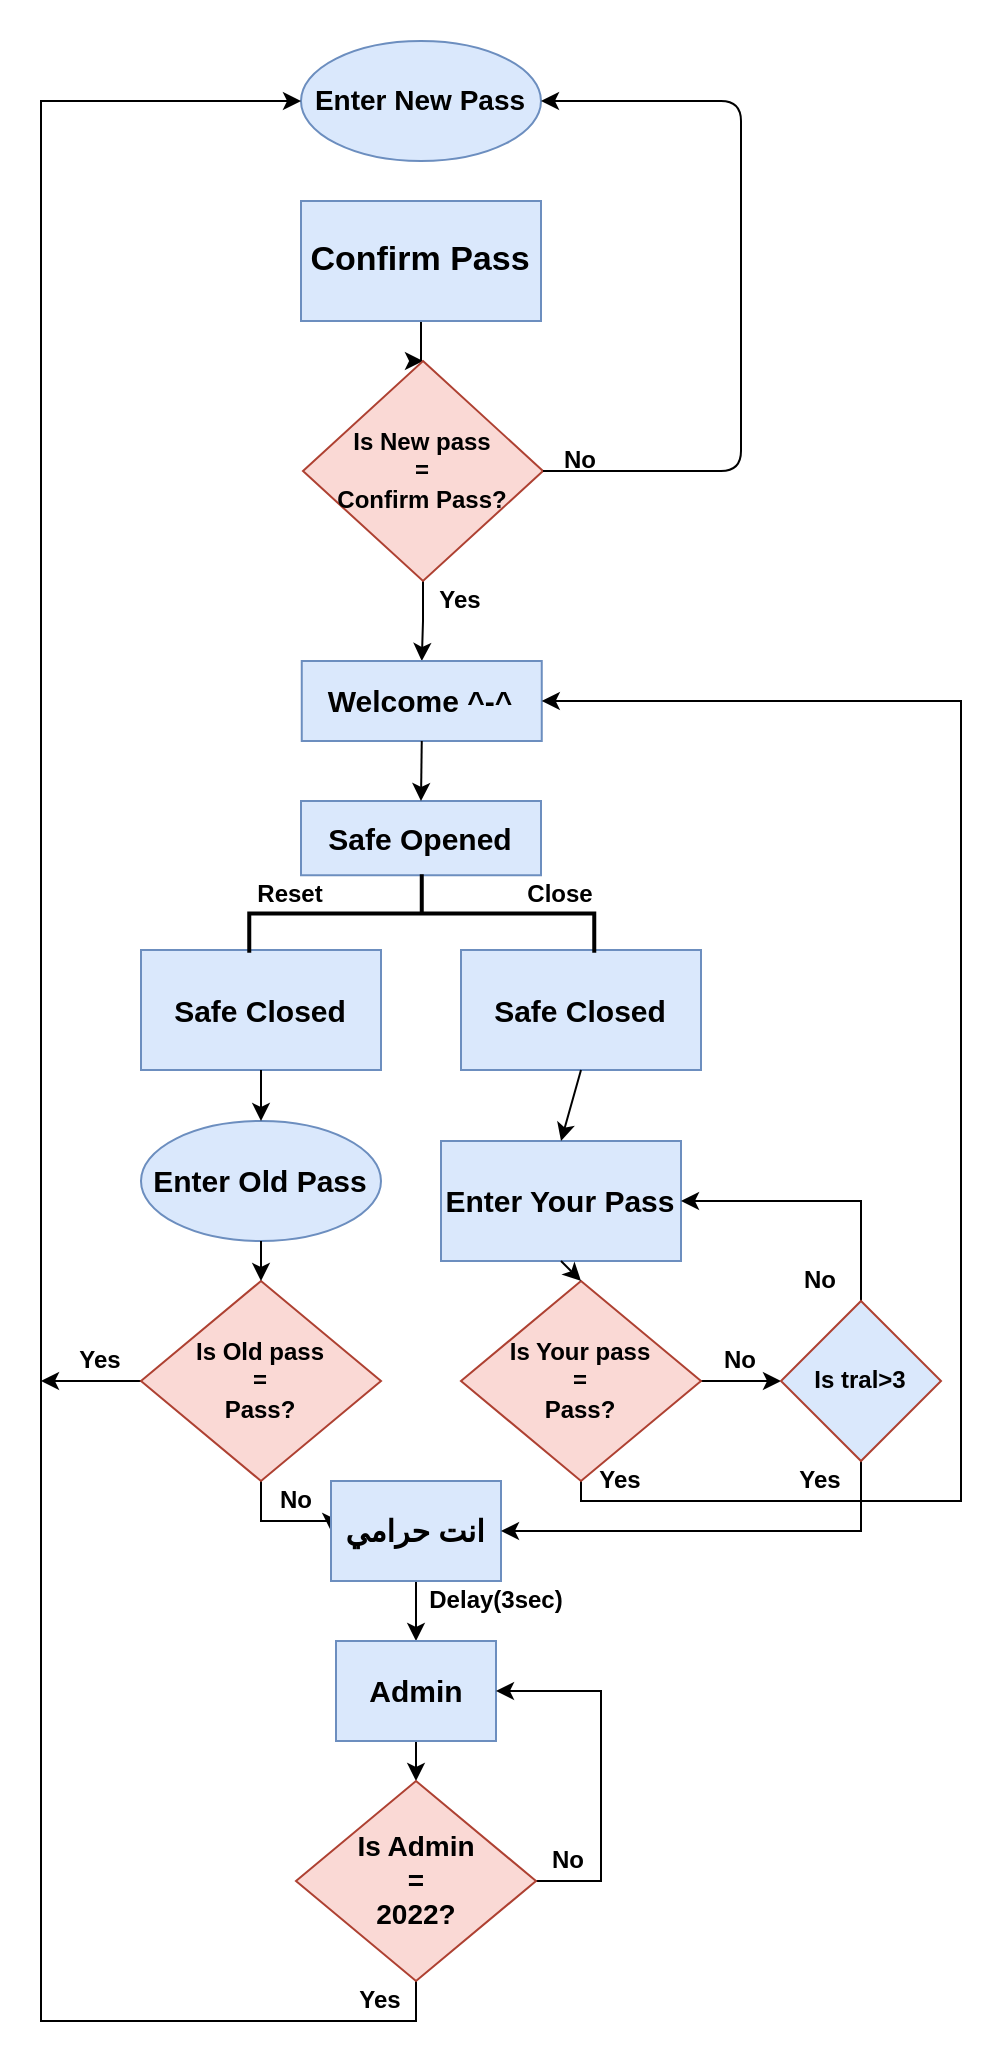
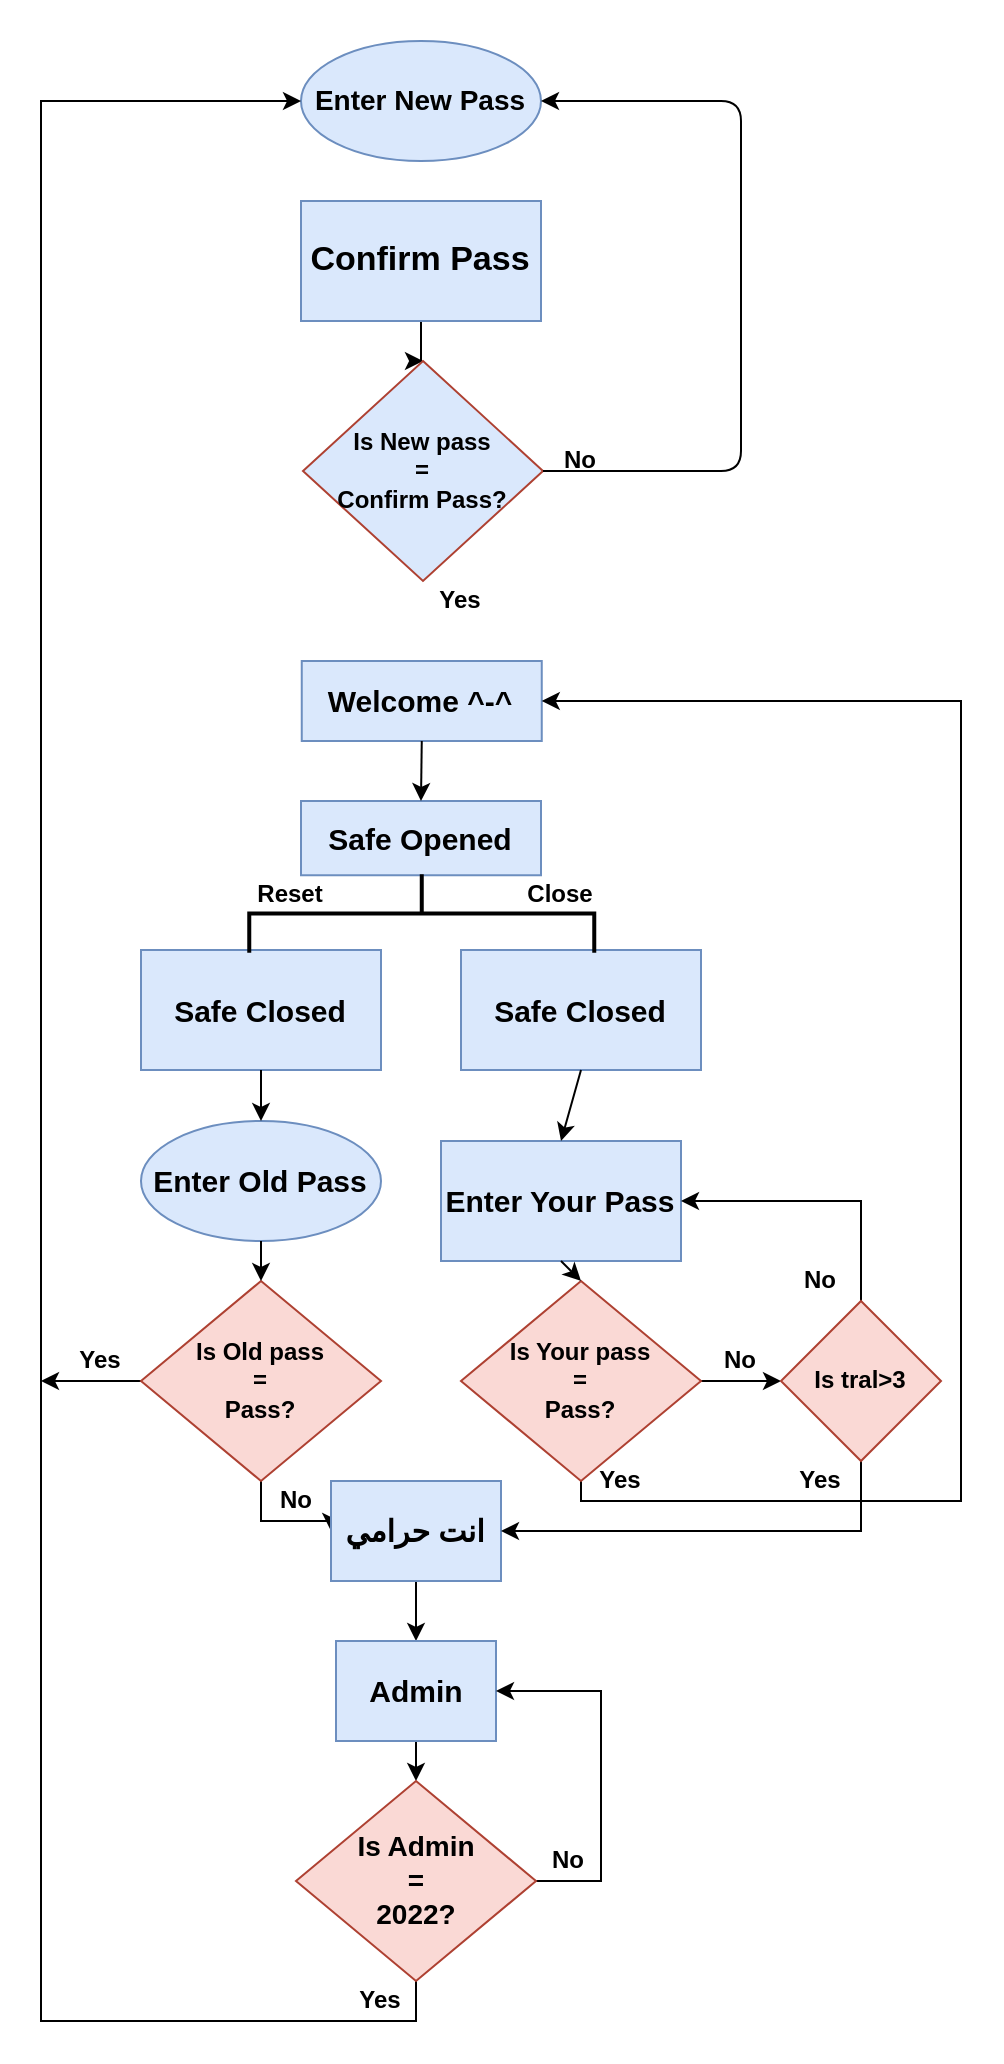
(423, 471) -> (423, 471)
(423, 614) -> none
(861, 1381) -> (861, 1381)
(496, 1601) -> none
